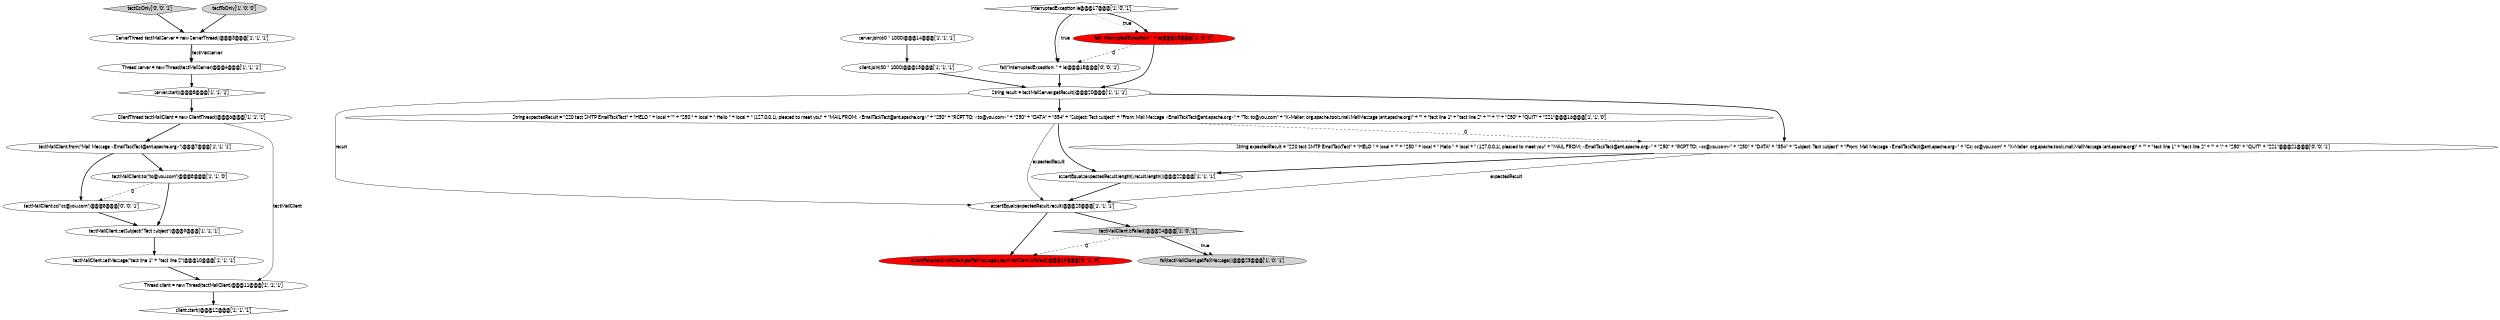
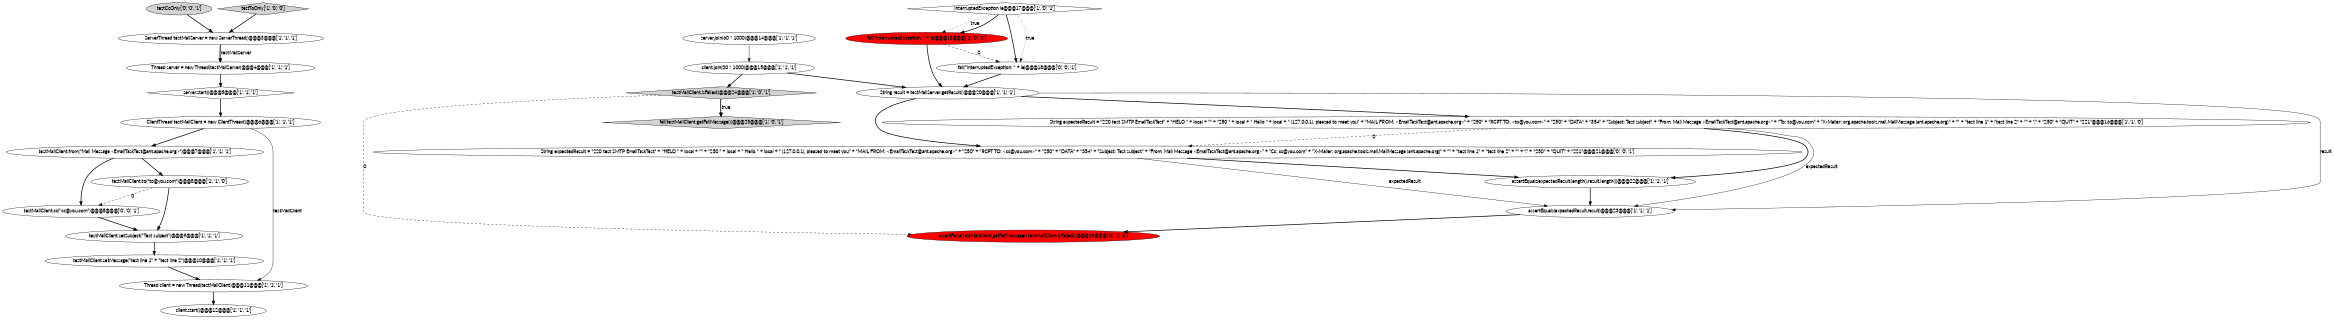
(150, 9) -> (179, 9)
(234, 9) -> (263, 9)
(907, 52) -> (749, 52)
(1101, 219) -> (736, 80)
(1222, 261) -> (722, 122)
(213, 311) -> (213, 311)
